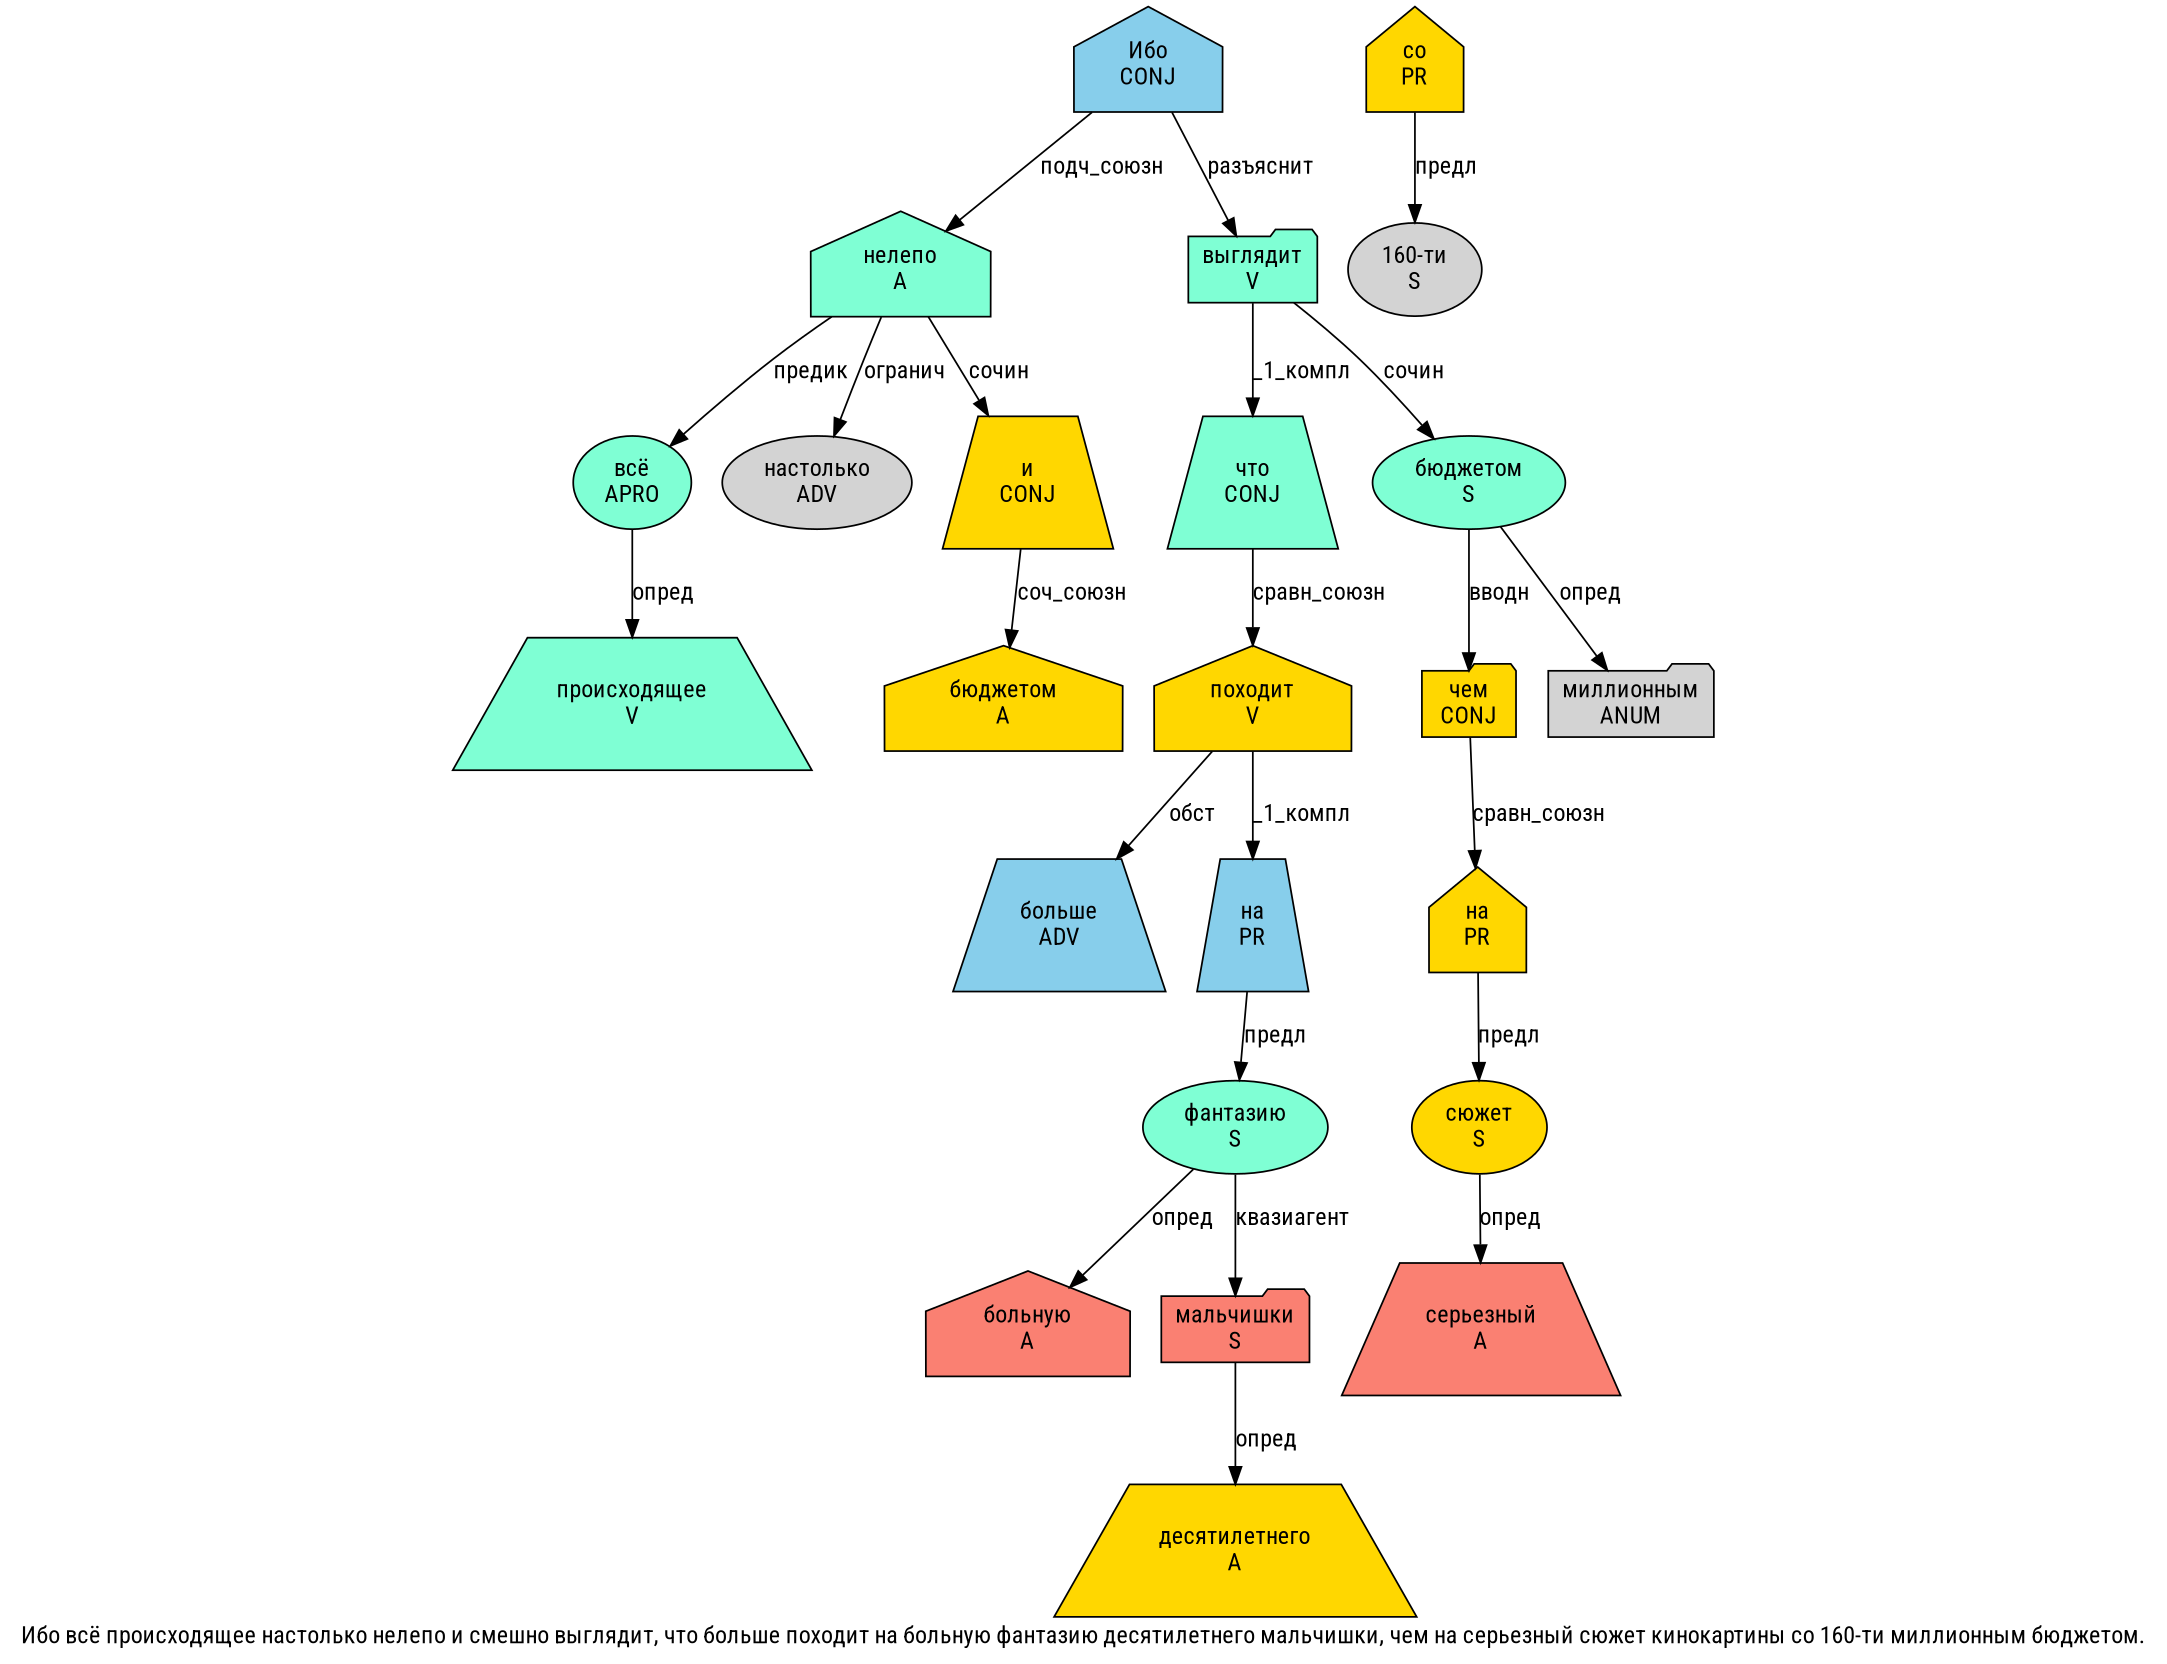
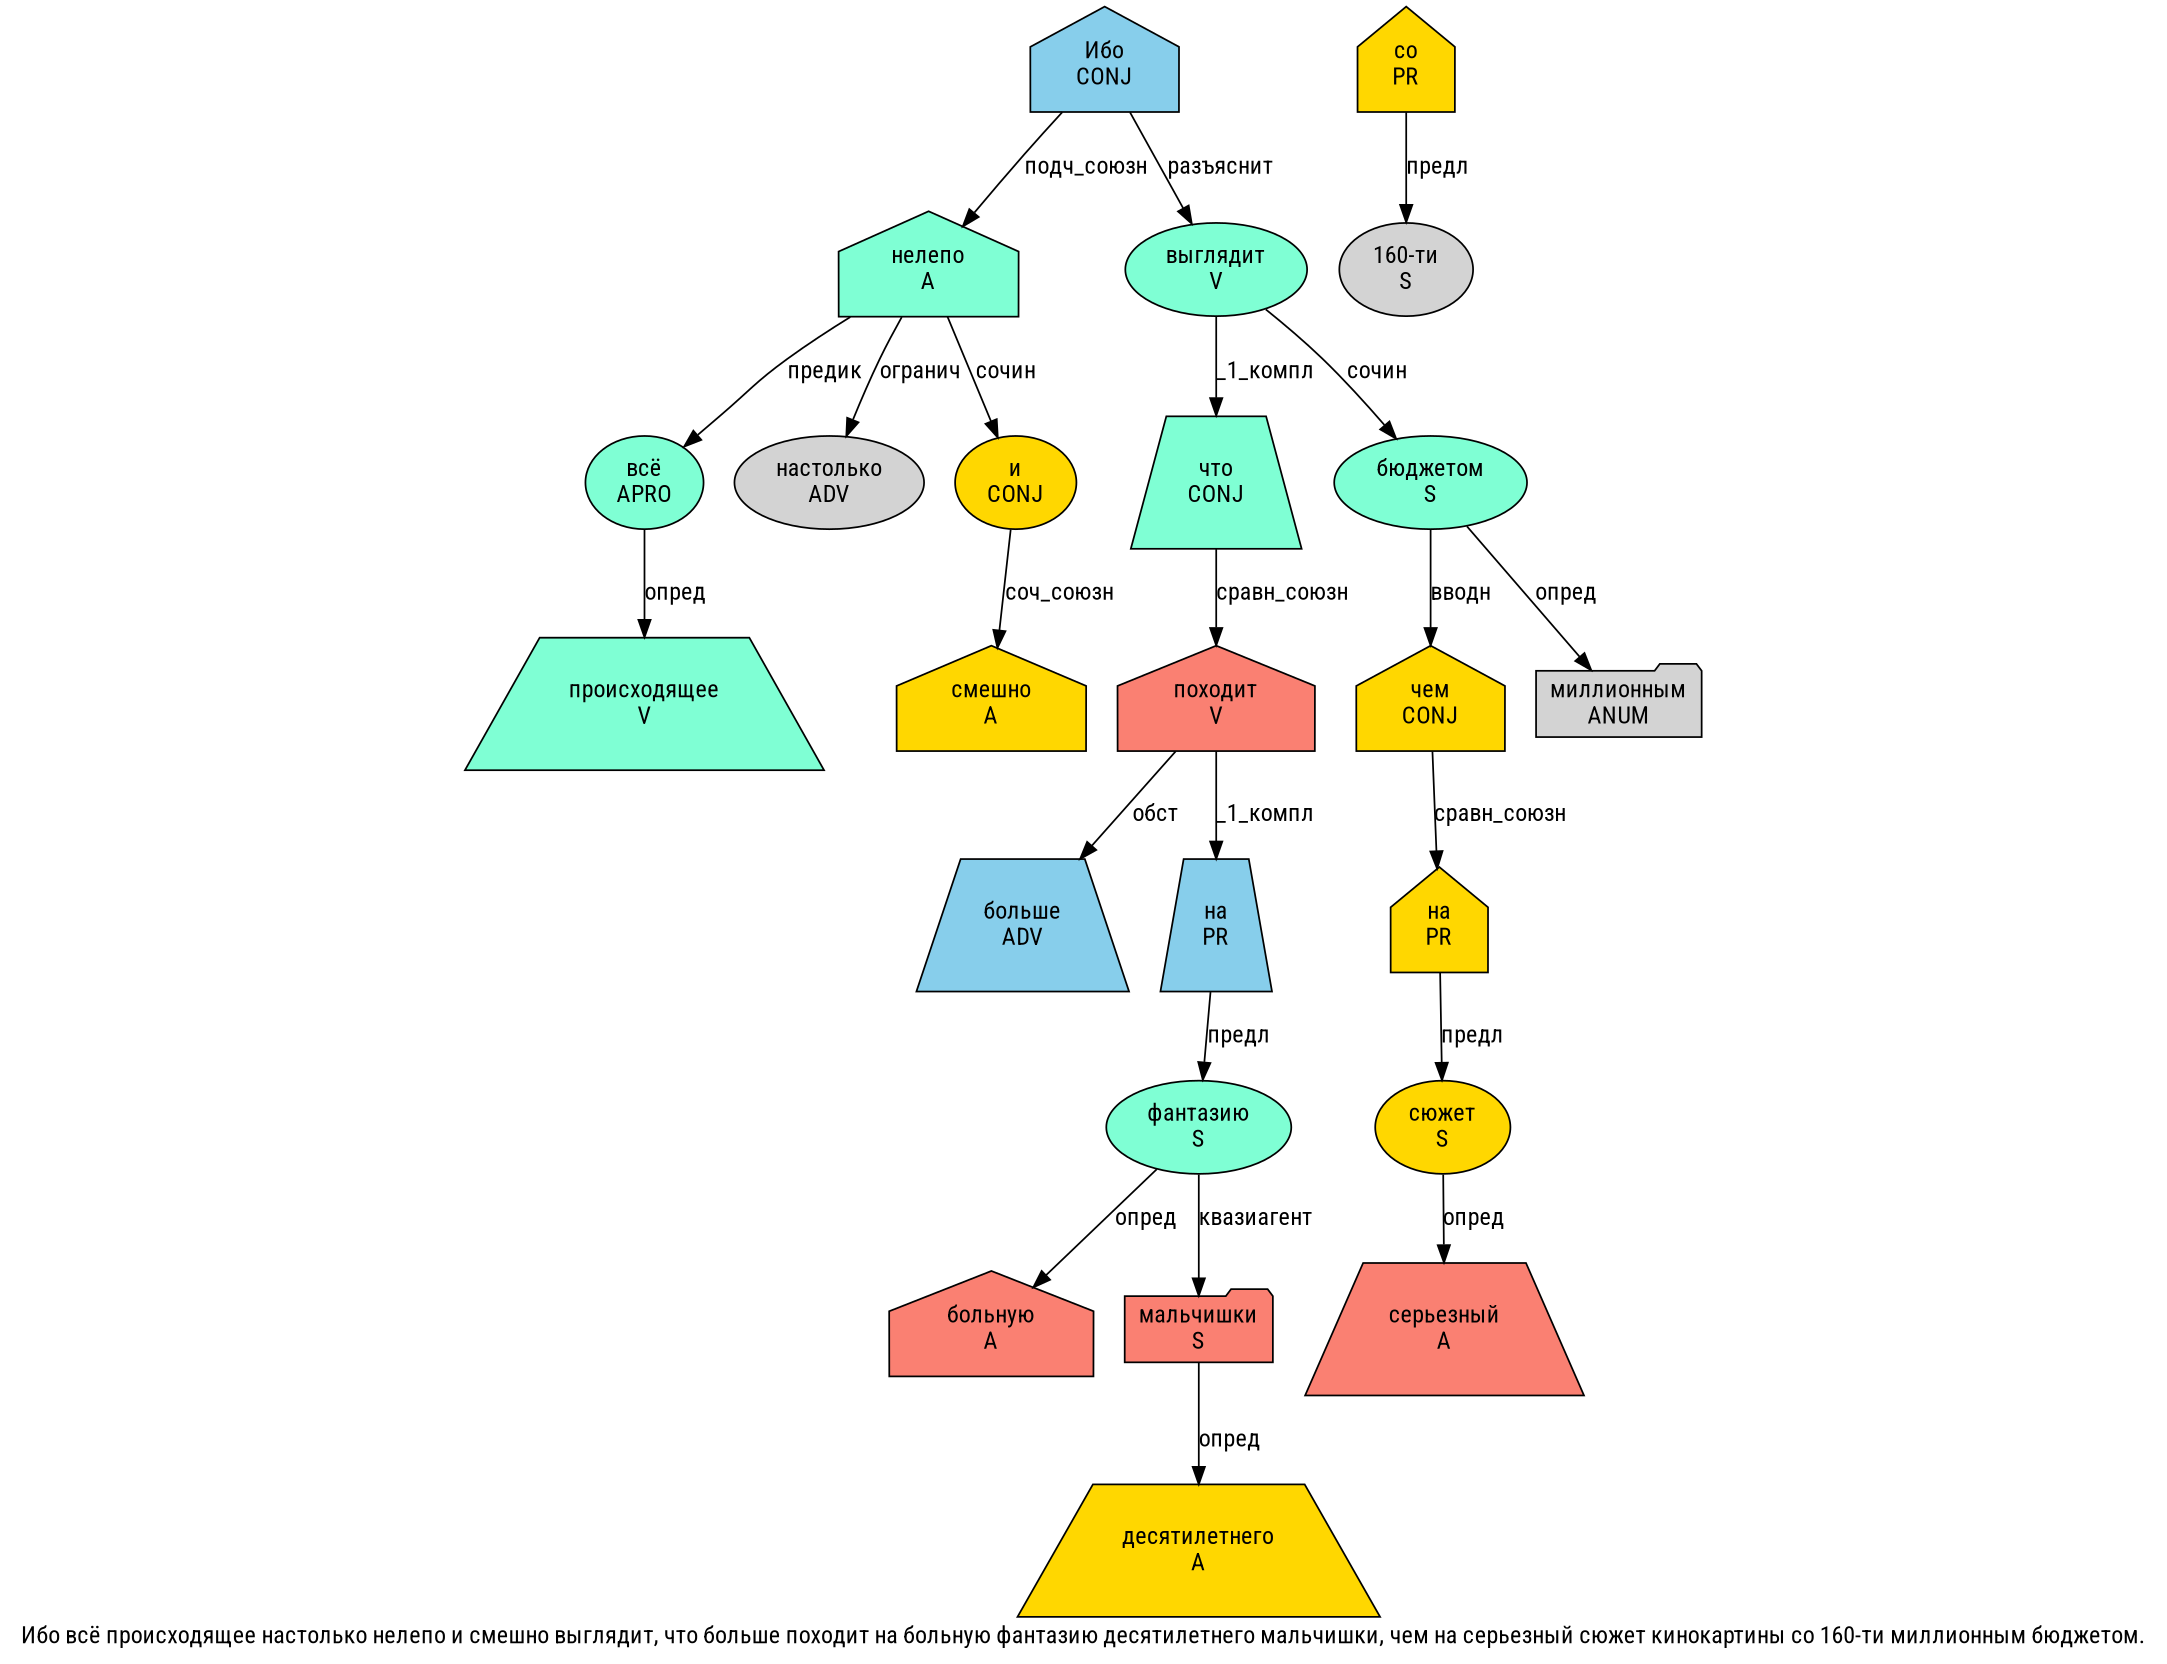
(1253, 270) -> (1216, 270)
(1028, 483) -> (1016, 483)
(1004, 704) -> (991, 704)
(1253, 704) -> (1216, 704)
(1469, 704) -> (1431, 704)
